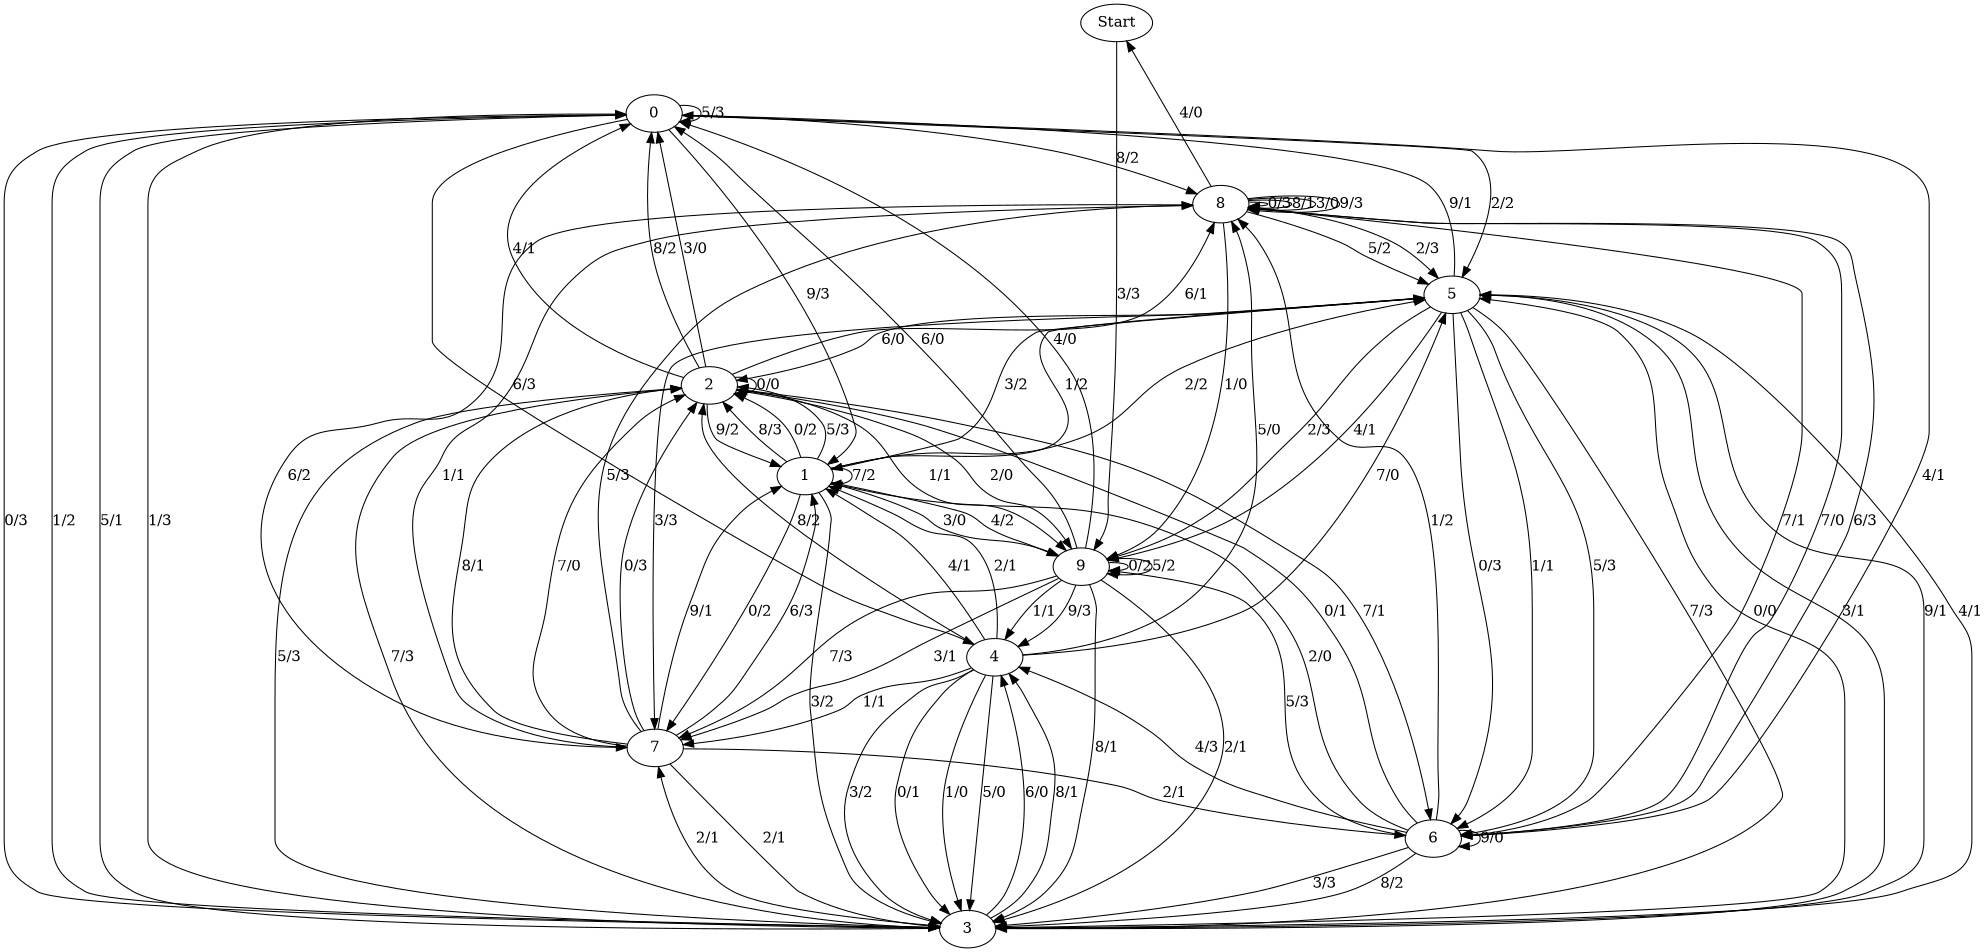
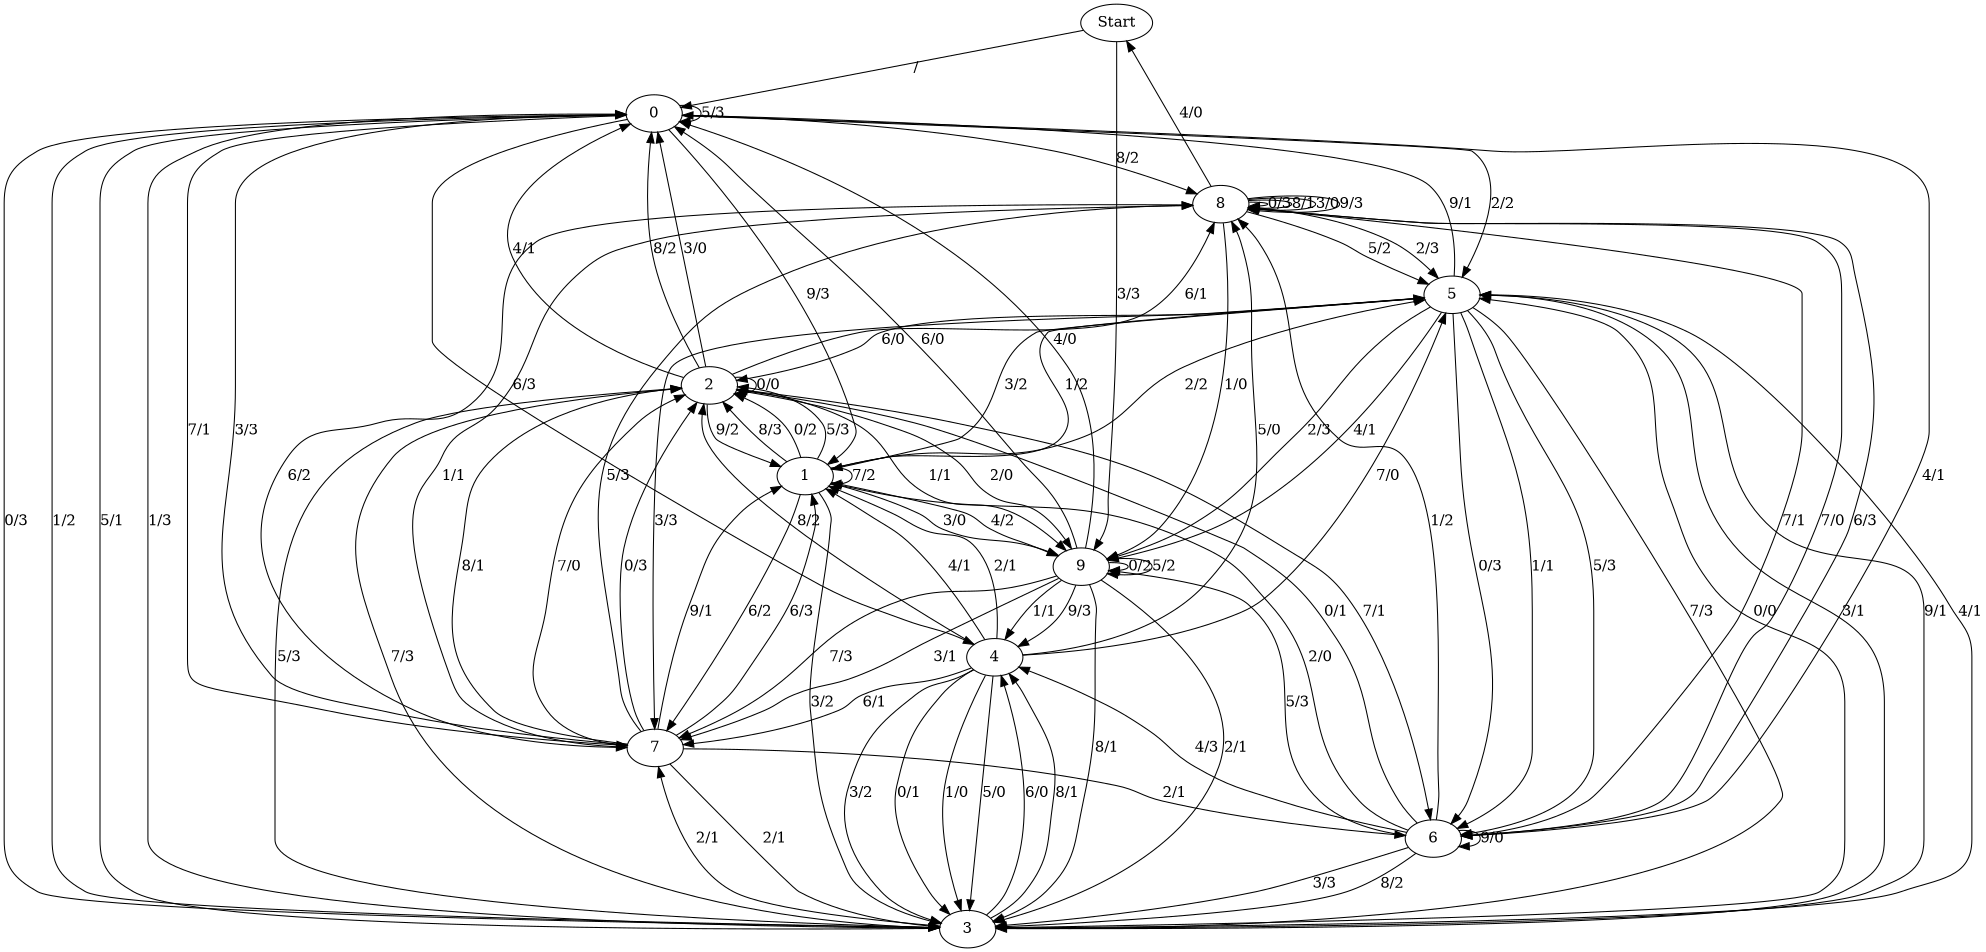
none -> (887, 68)
none -> (188, 420)
none -> (234, 425)
(760, 612) -> (760, 612)
(874, 703) -> (874, 703)
